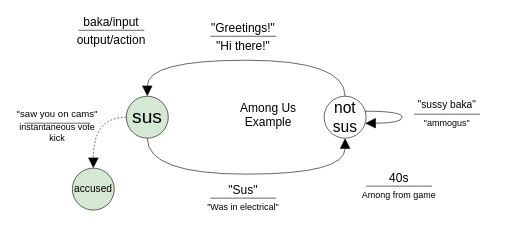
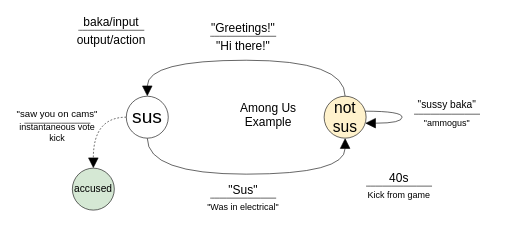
(147, 117) -> (147, 117)
(345, 117) -> (345, 117)
(399, 195) -> (399, 195)
